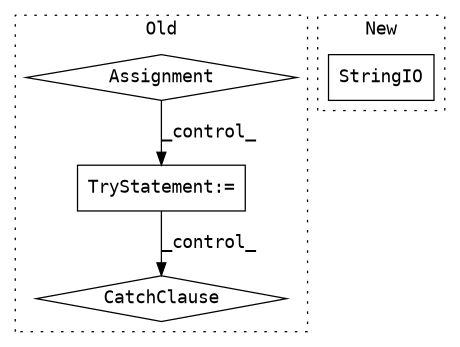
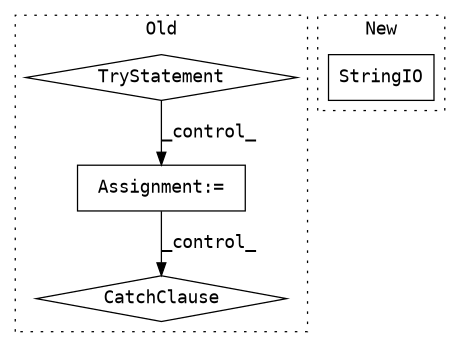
(161, 78) -> (161, 78)
(161, 188) -> (161, 188)
